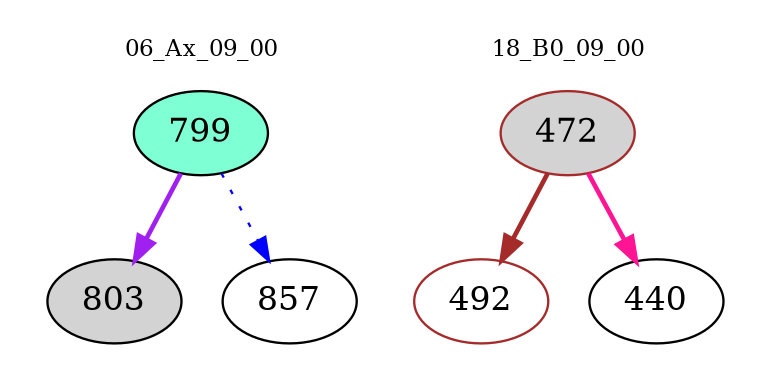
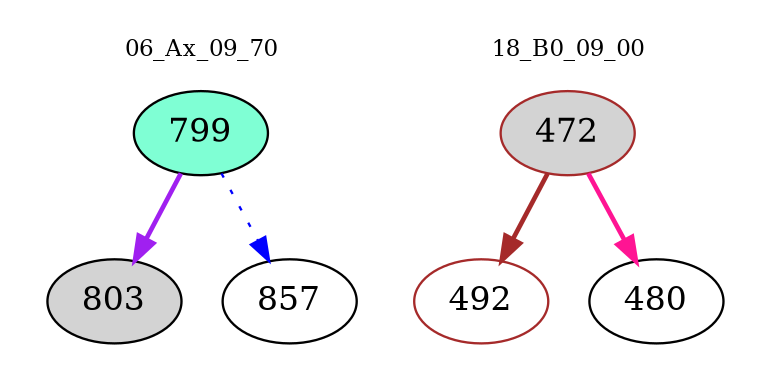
(202, 50) -> (202, 50)
(656, 301) -> (656, 301)
